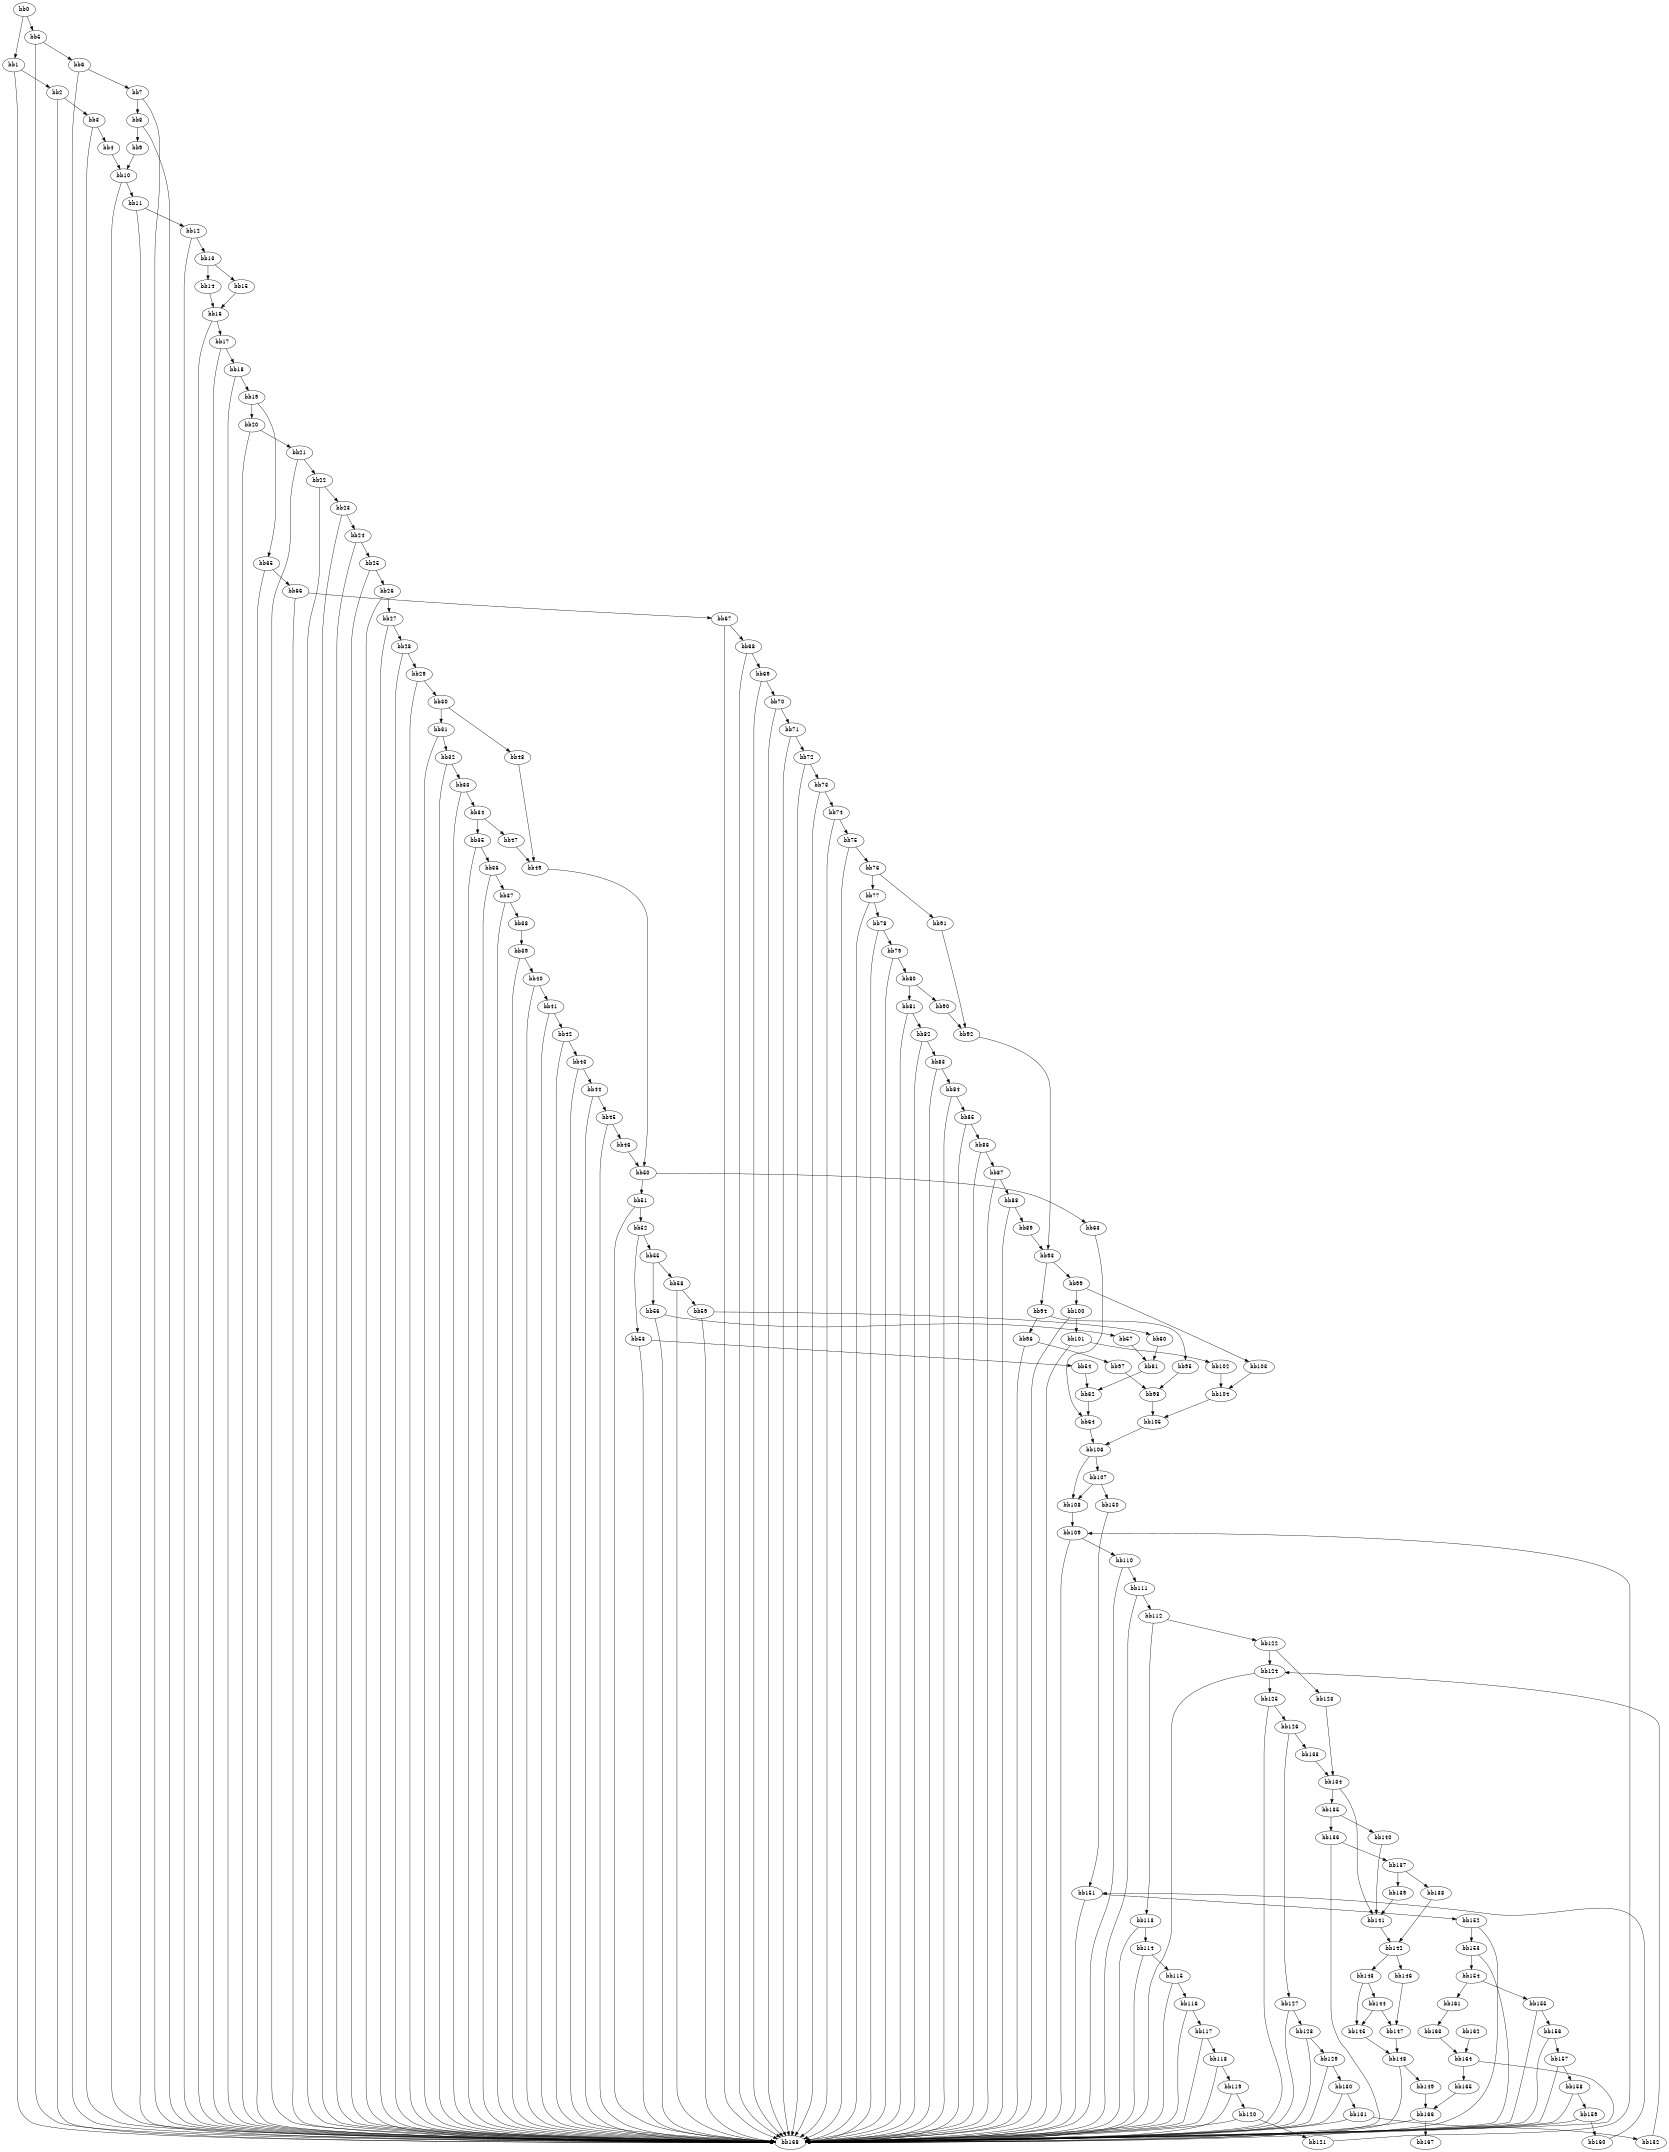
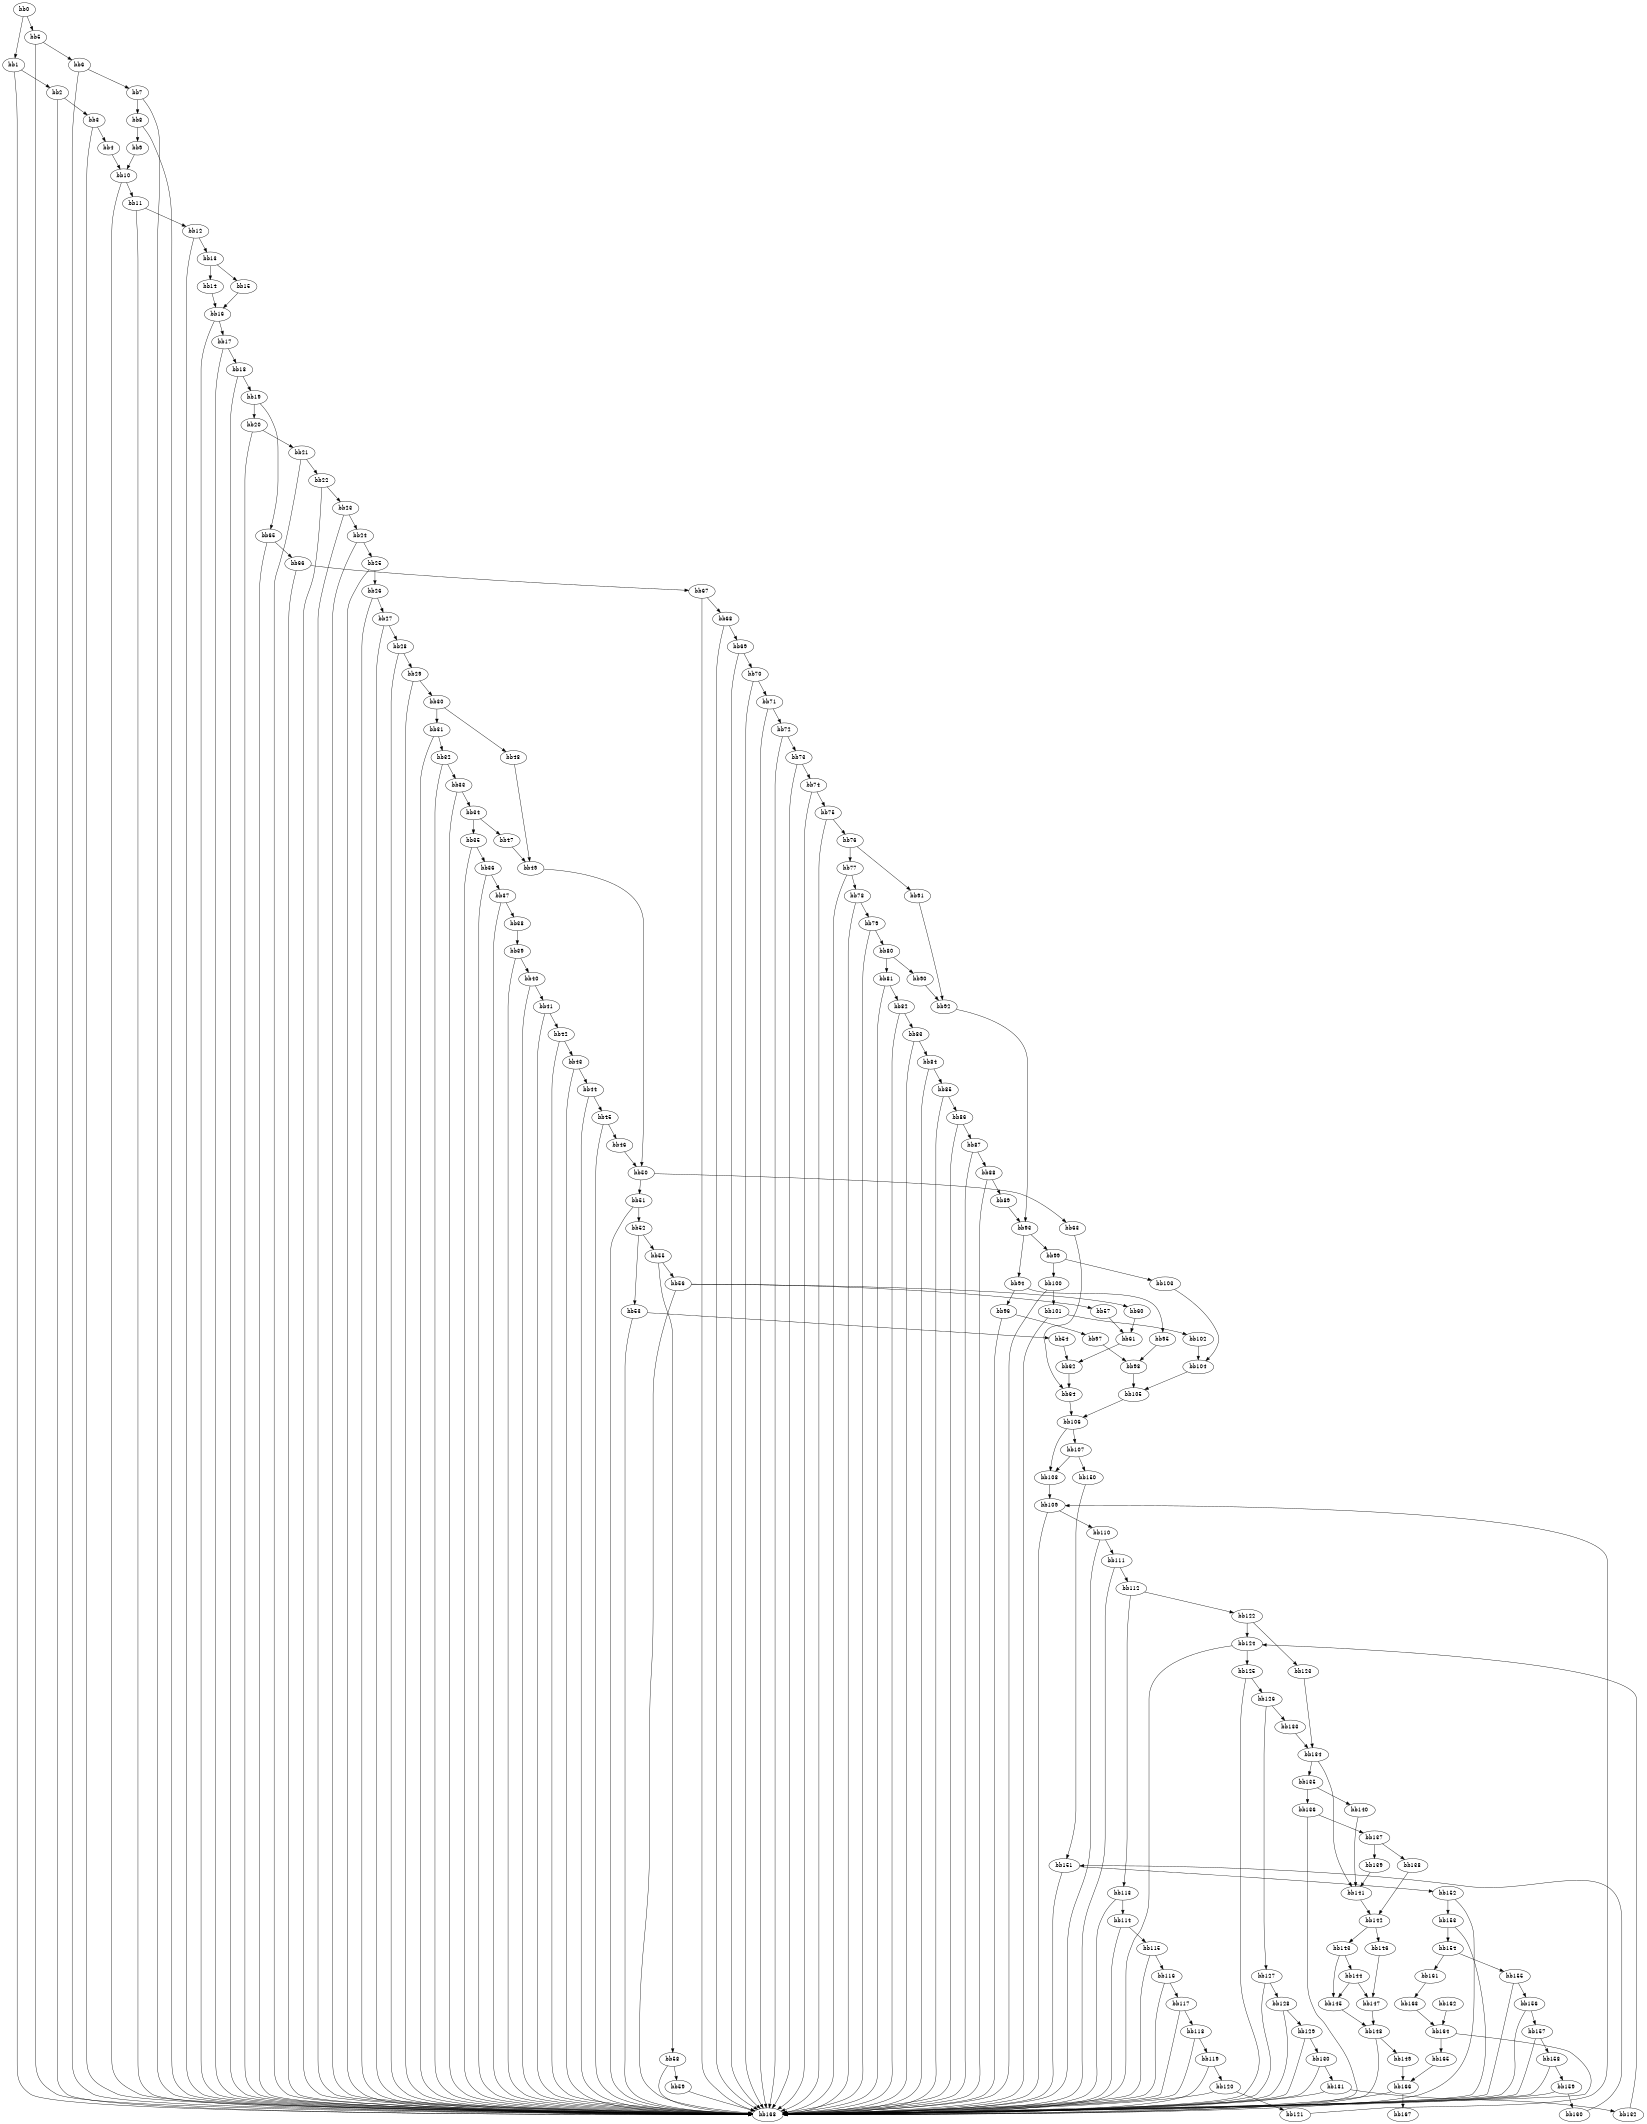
(920, 1315) -> (930, 1289)
